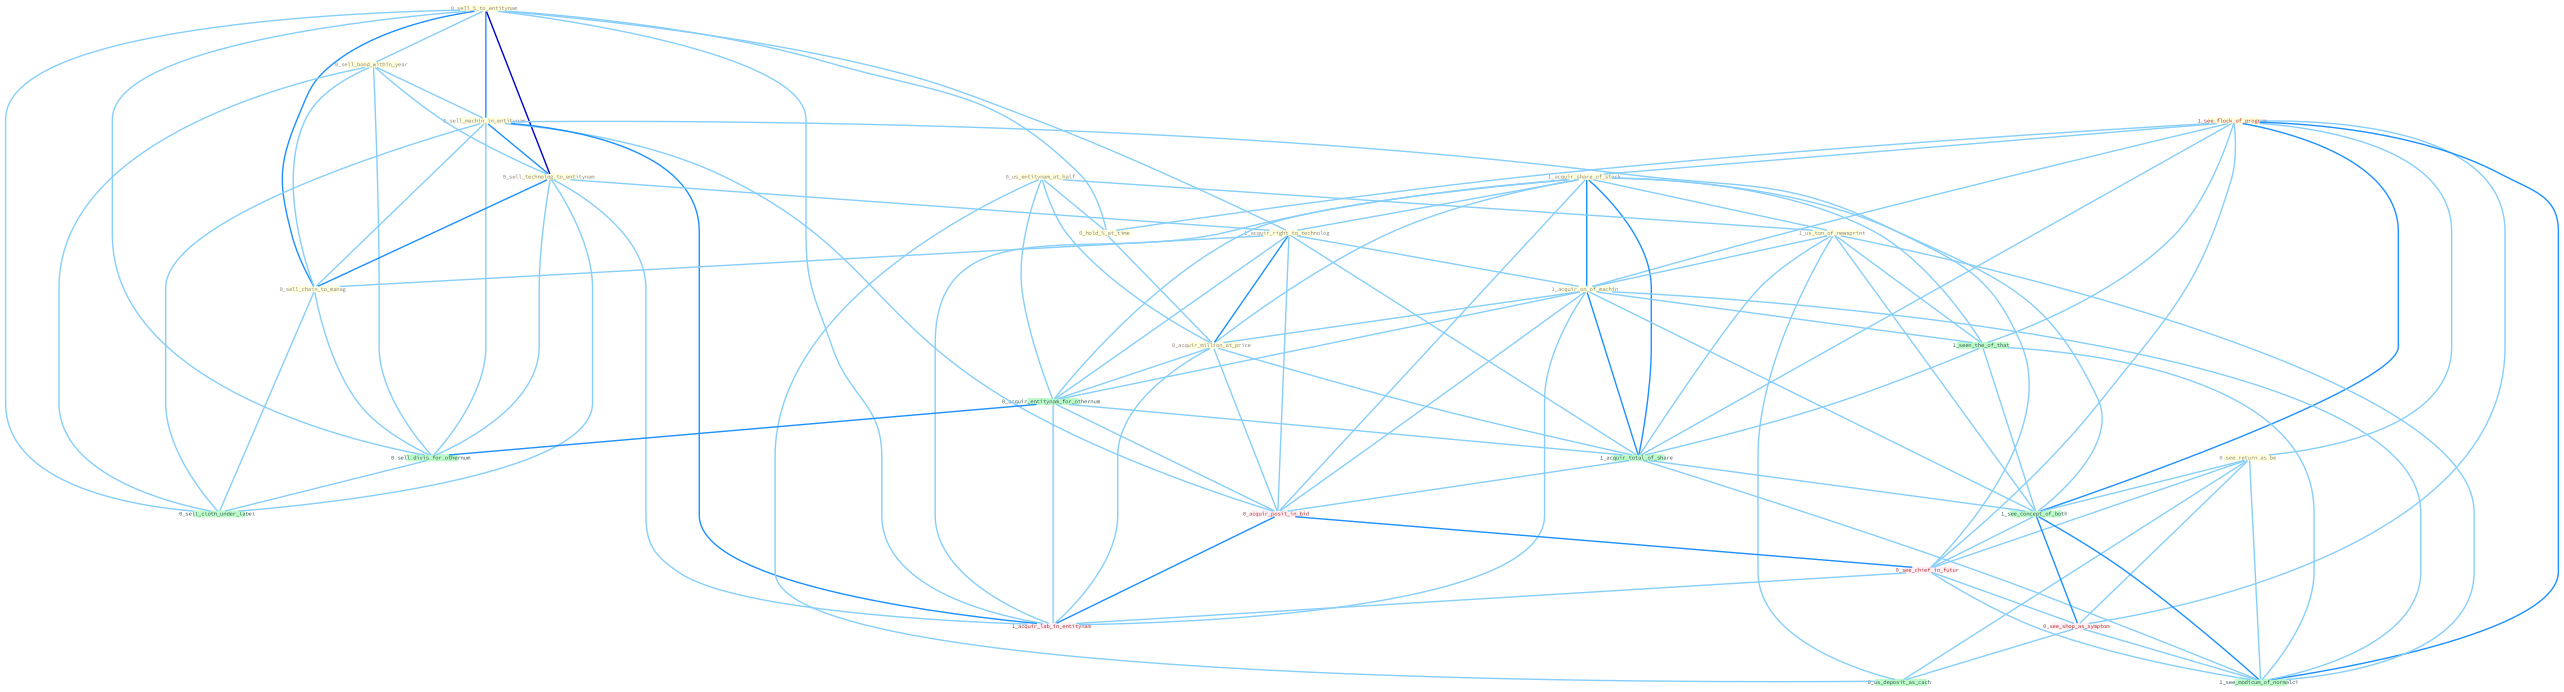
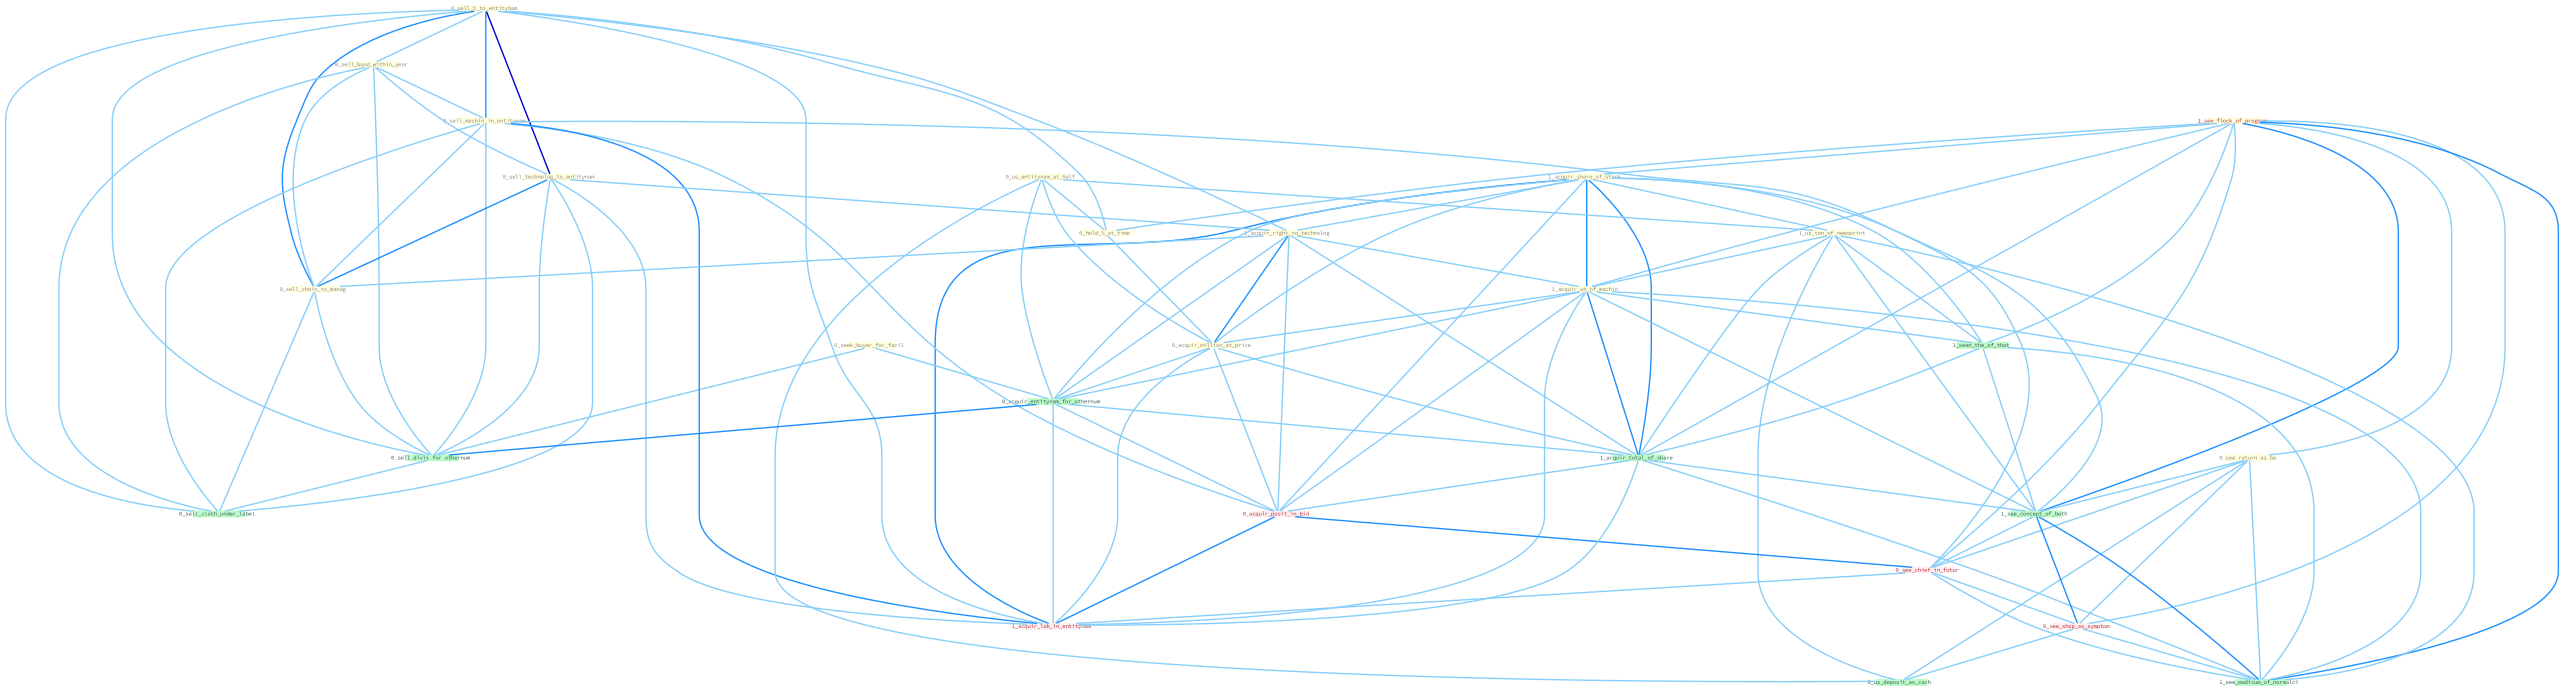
(518, 149) -> none
(982, 261) -> (982, 261)
none -> (871, 345)
none -> (1361, 615)
